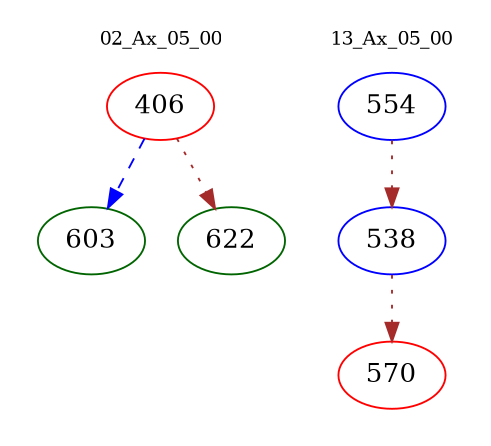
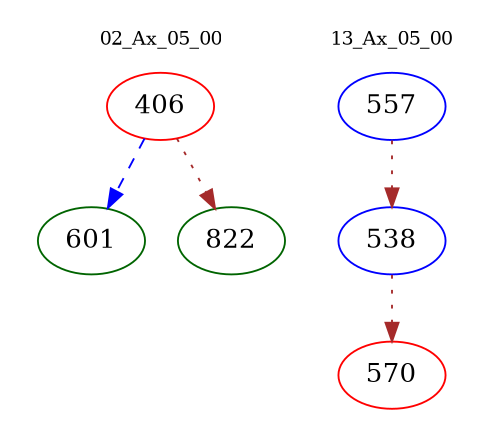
(392, 106) -> (392, 106)
(91, 241) -> (91, 241)
(231, 241) -> (231, 241)
